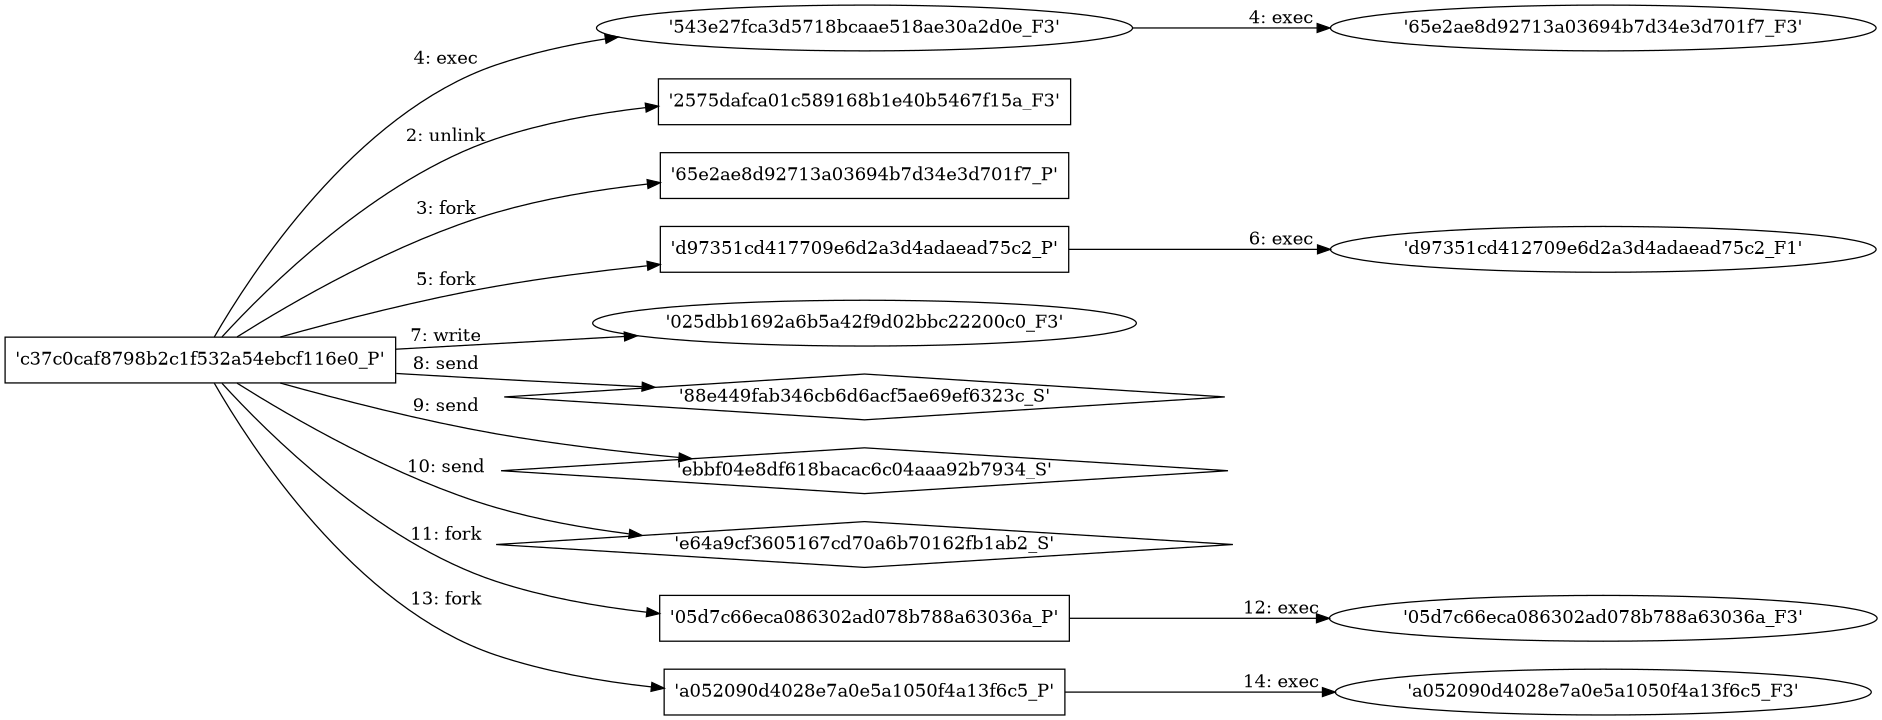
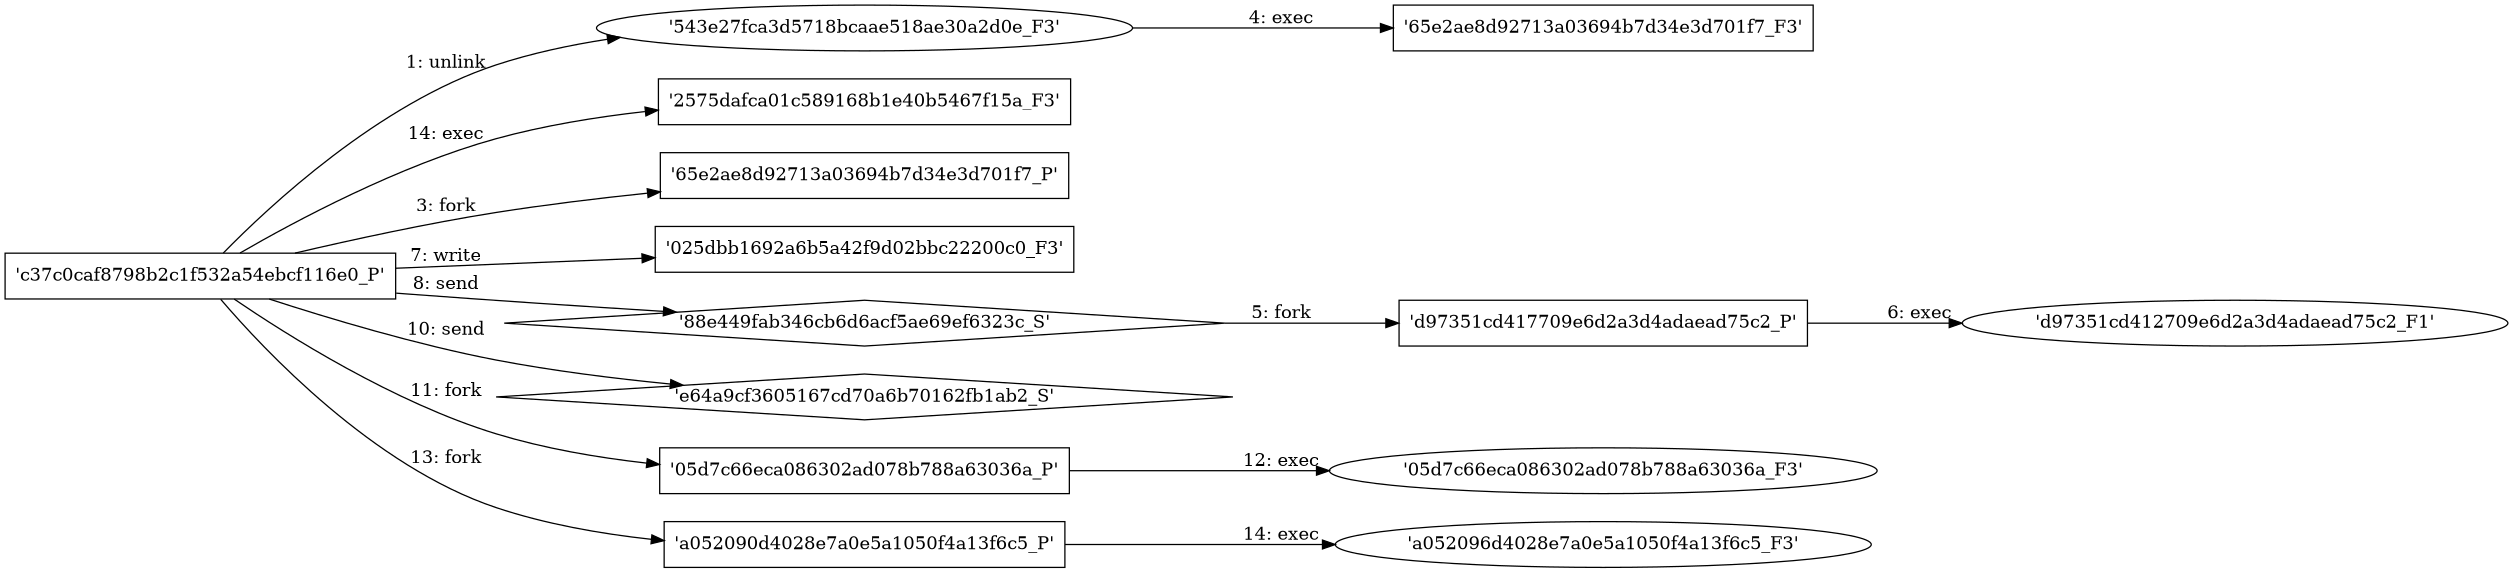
(1603, 28) -> (1603, 28)
(446, 59) -> (446, 63)
(446, 137) -> (446, 134)
(462, 293) -> (1305, 323)
(865, 323) -> (865, 249)
(865, 471) -> none
(1603, 692) -> (1603, 545)
